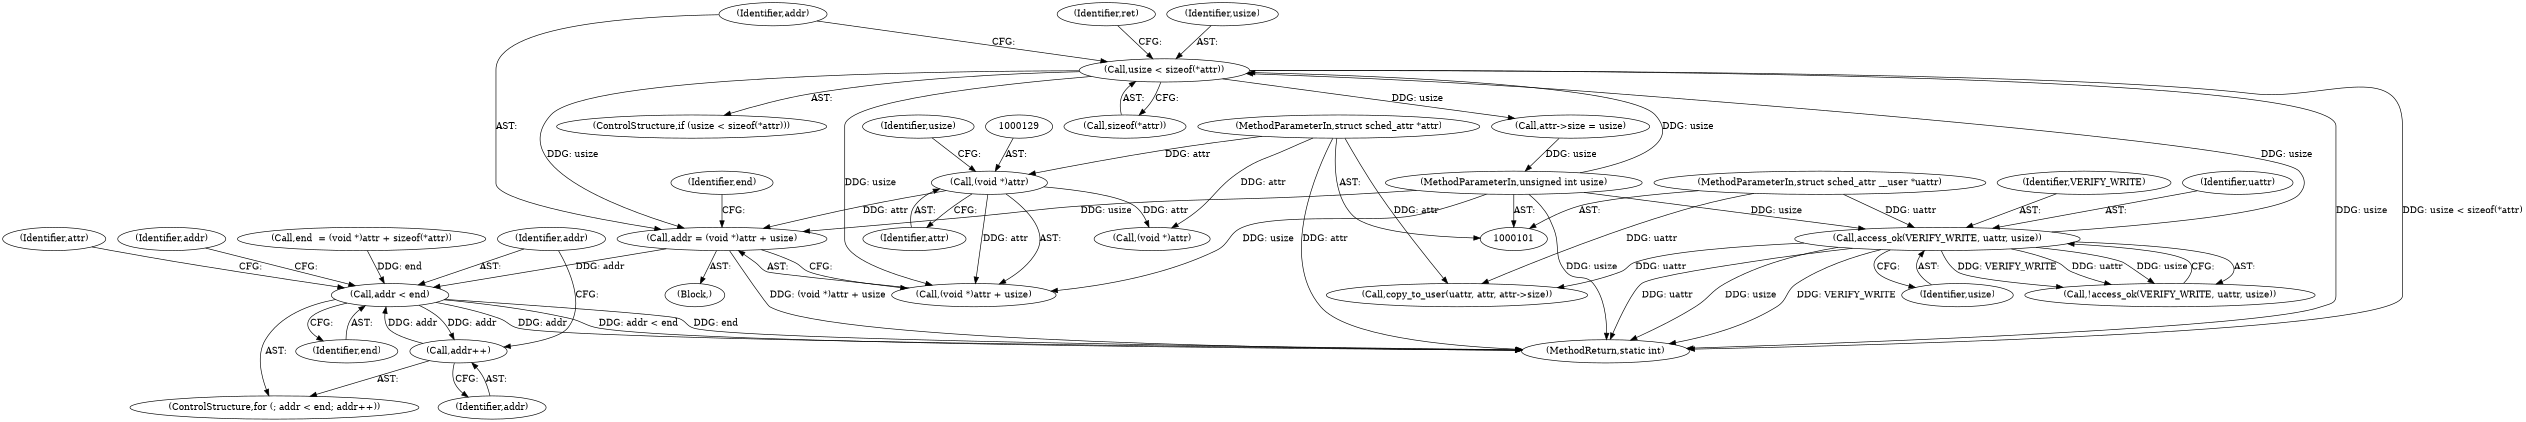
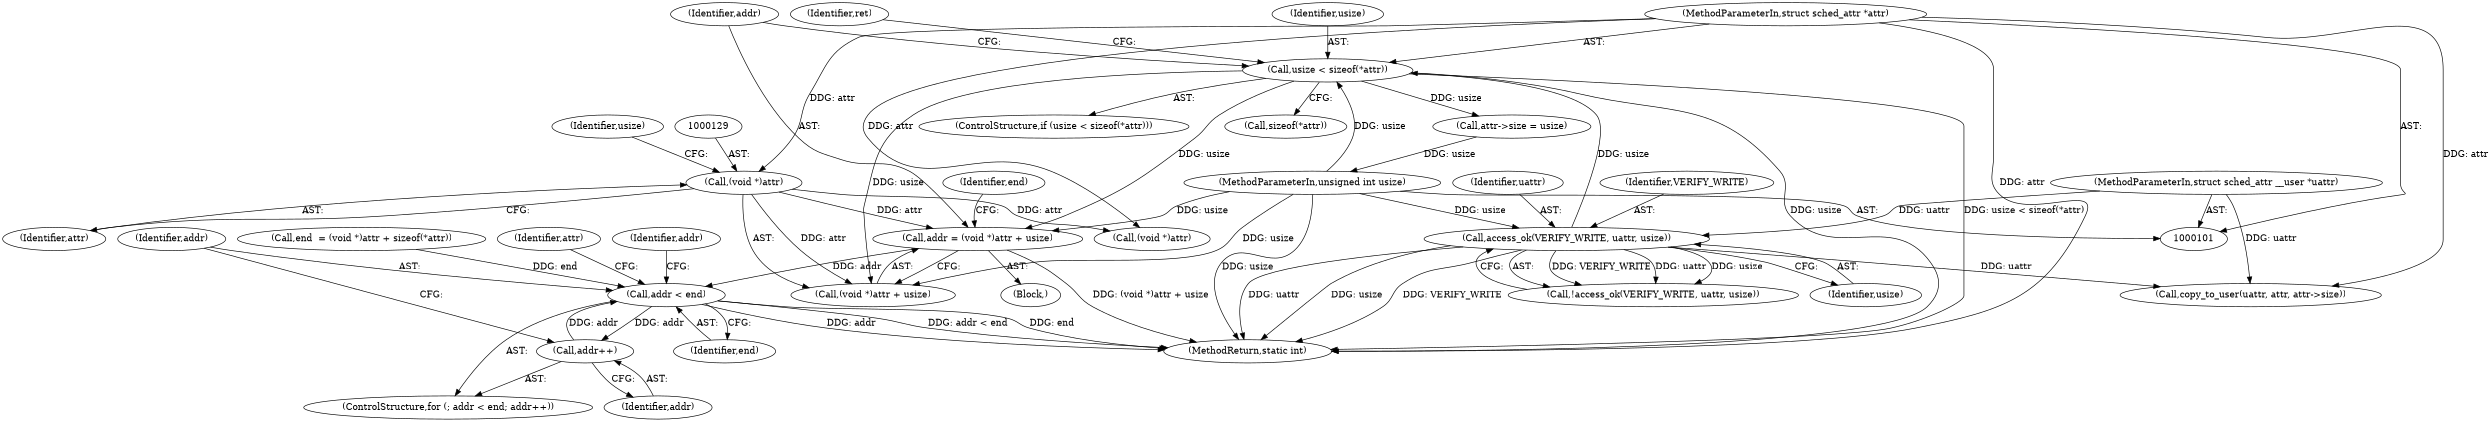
(1121, 99) -> (1553, 43)
